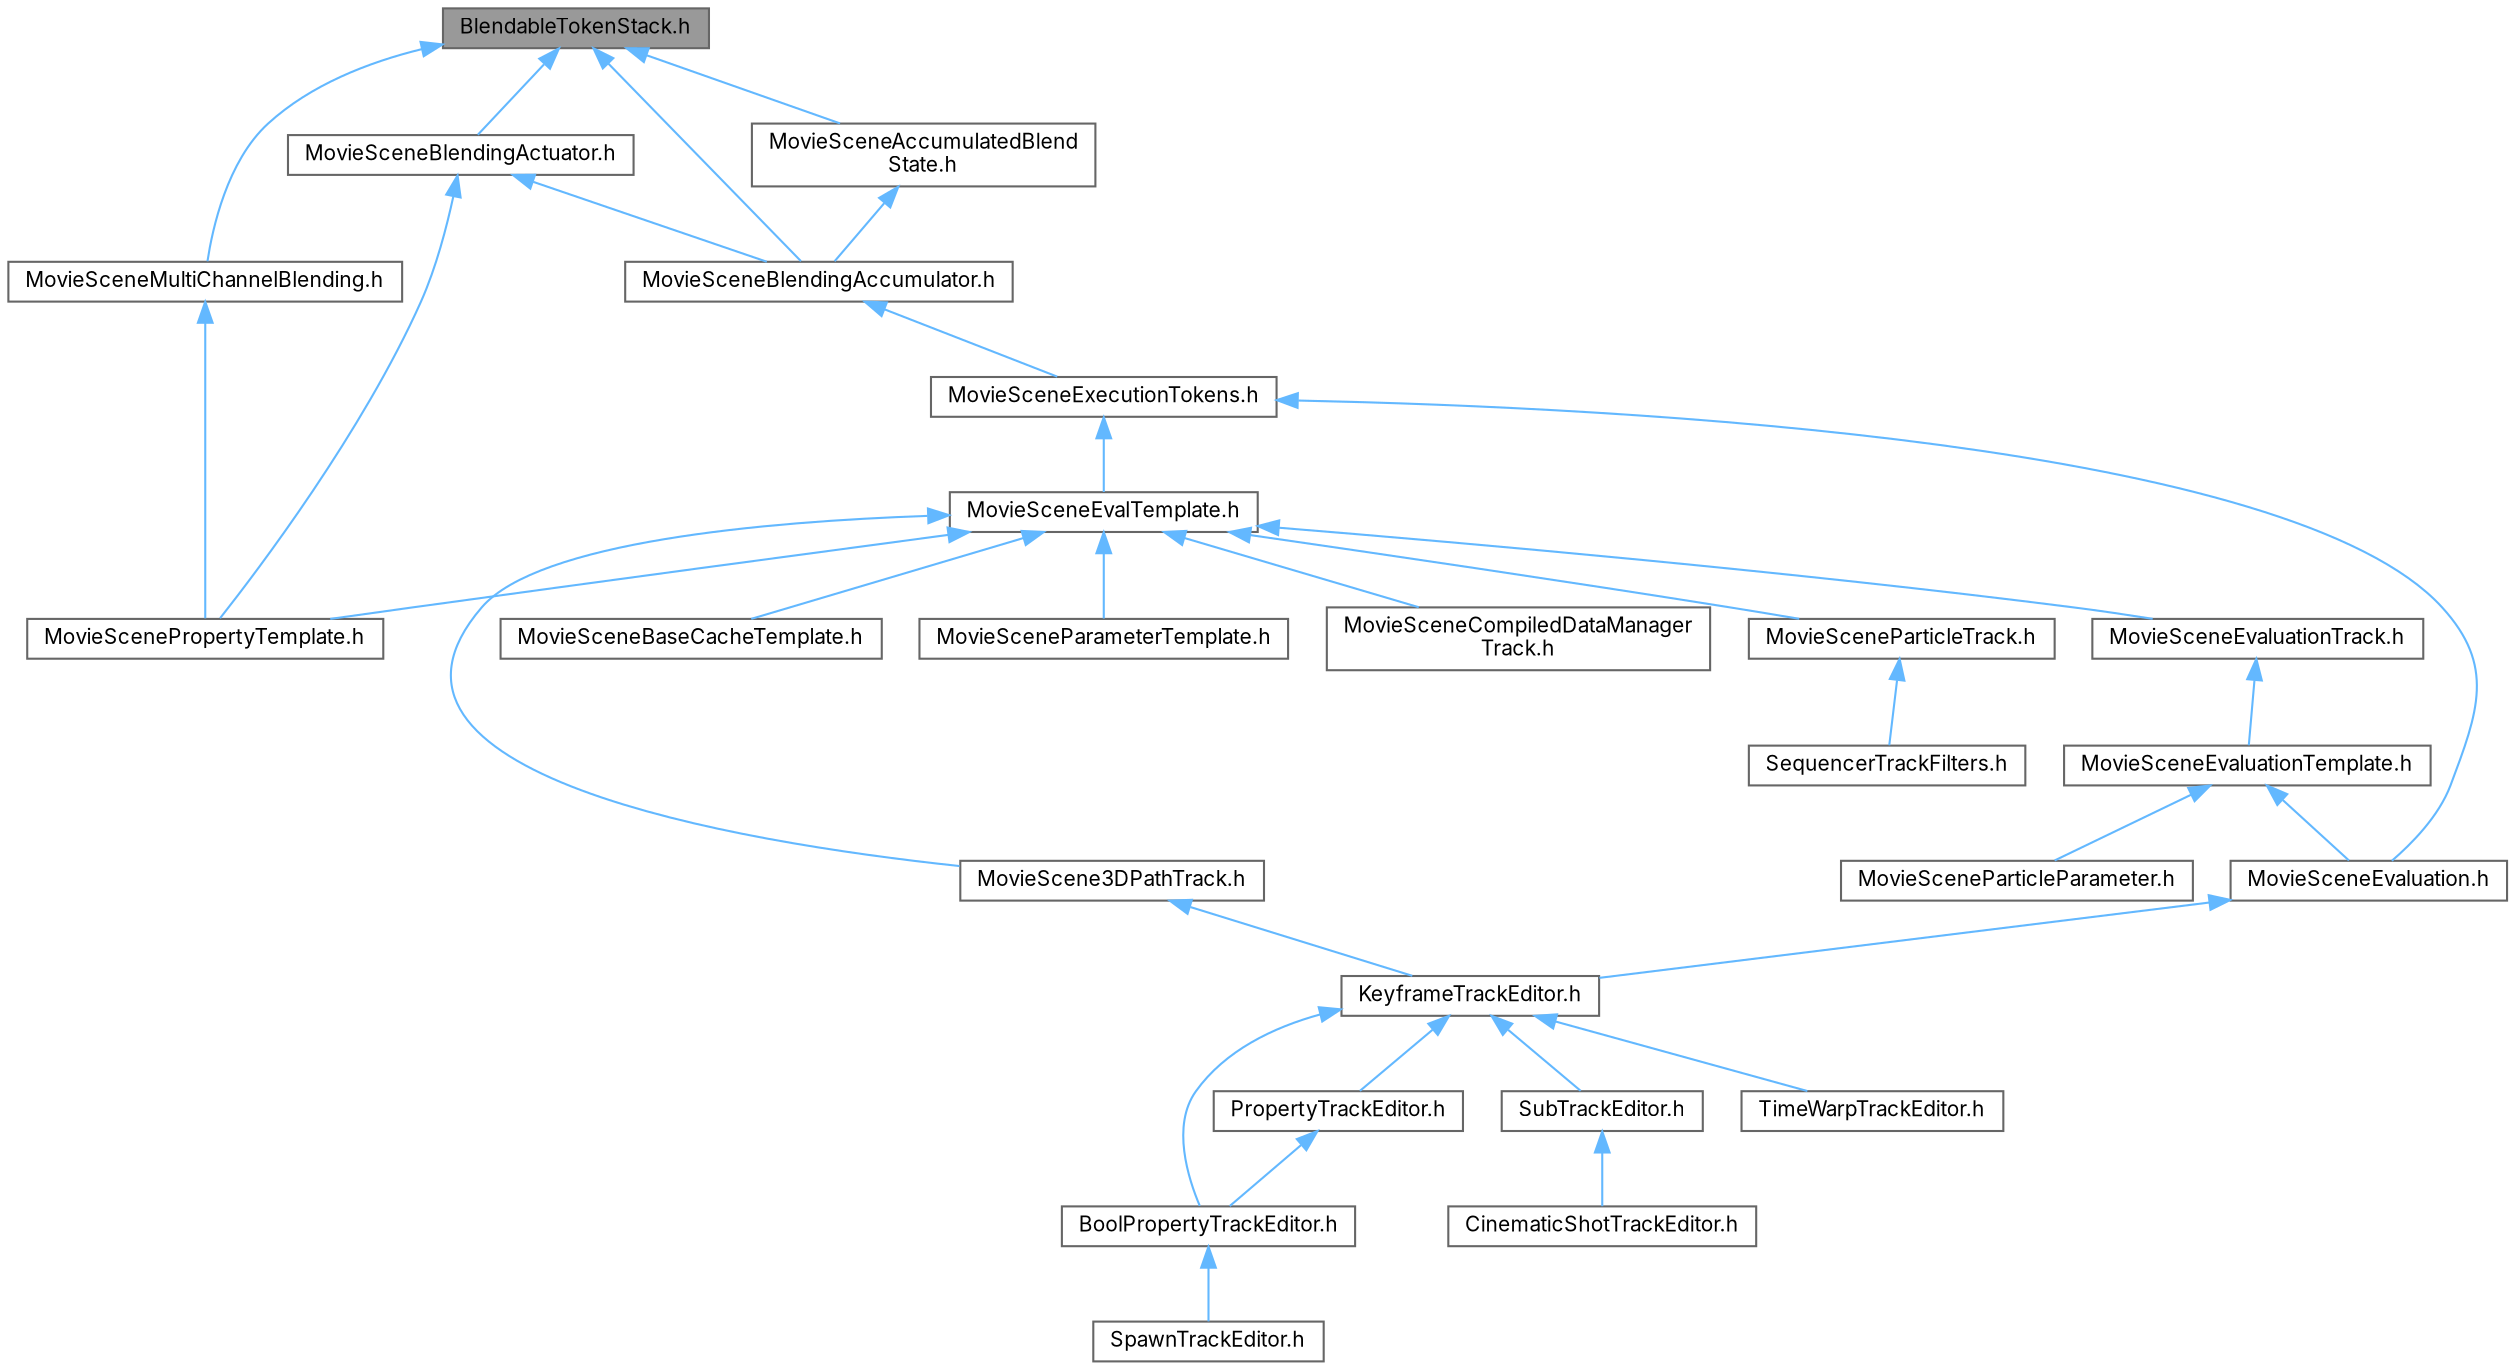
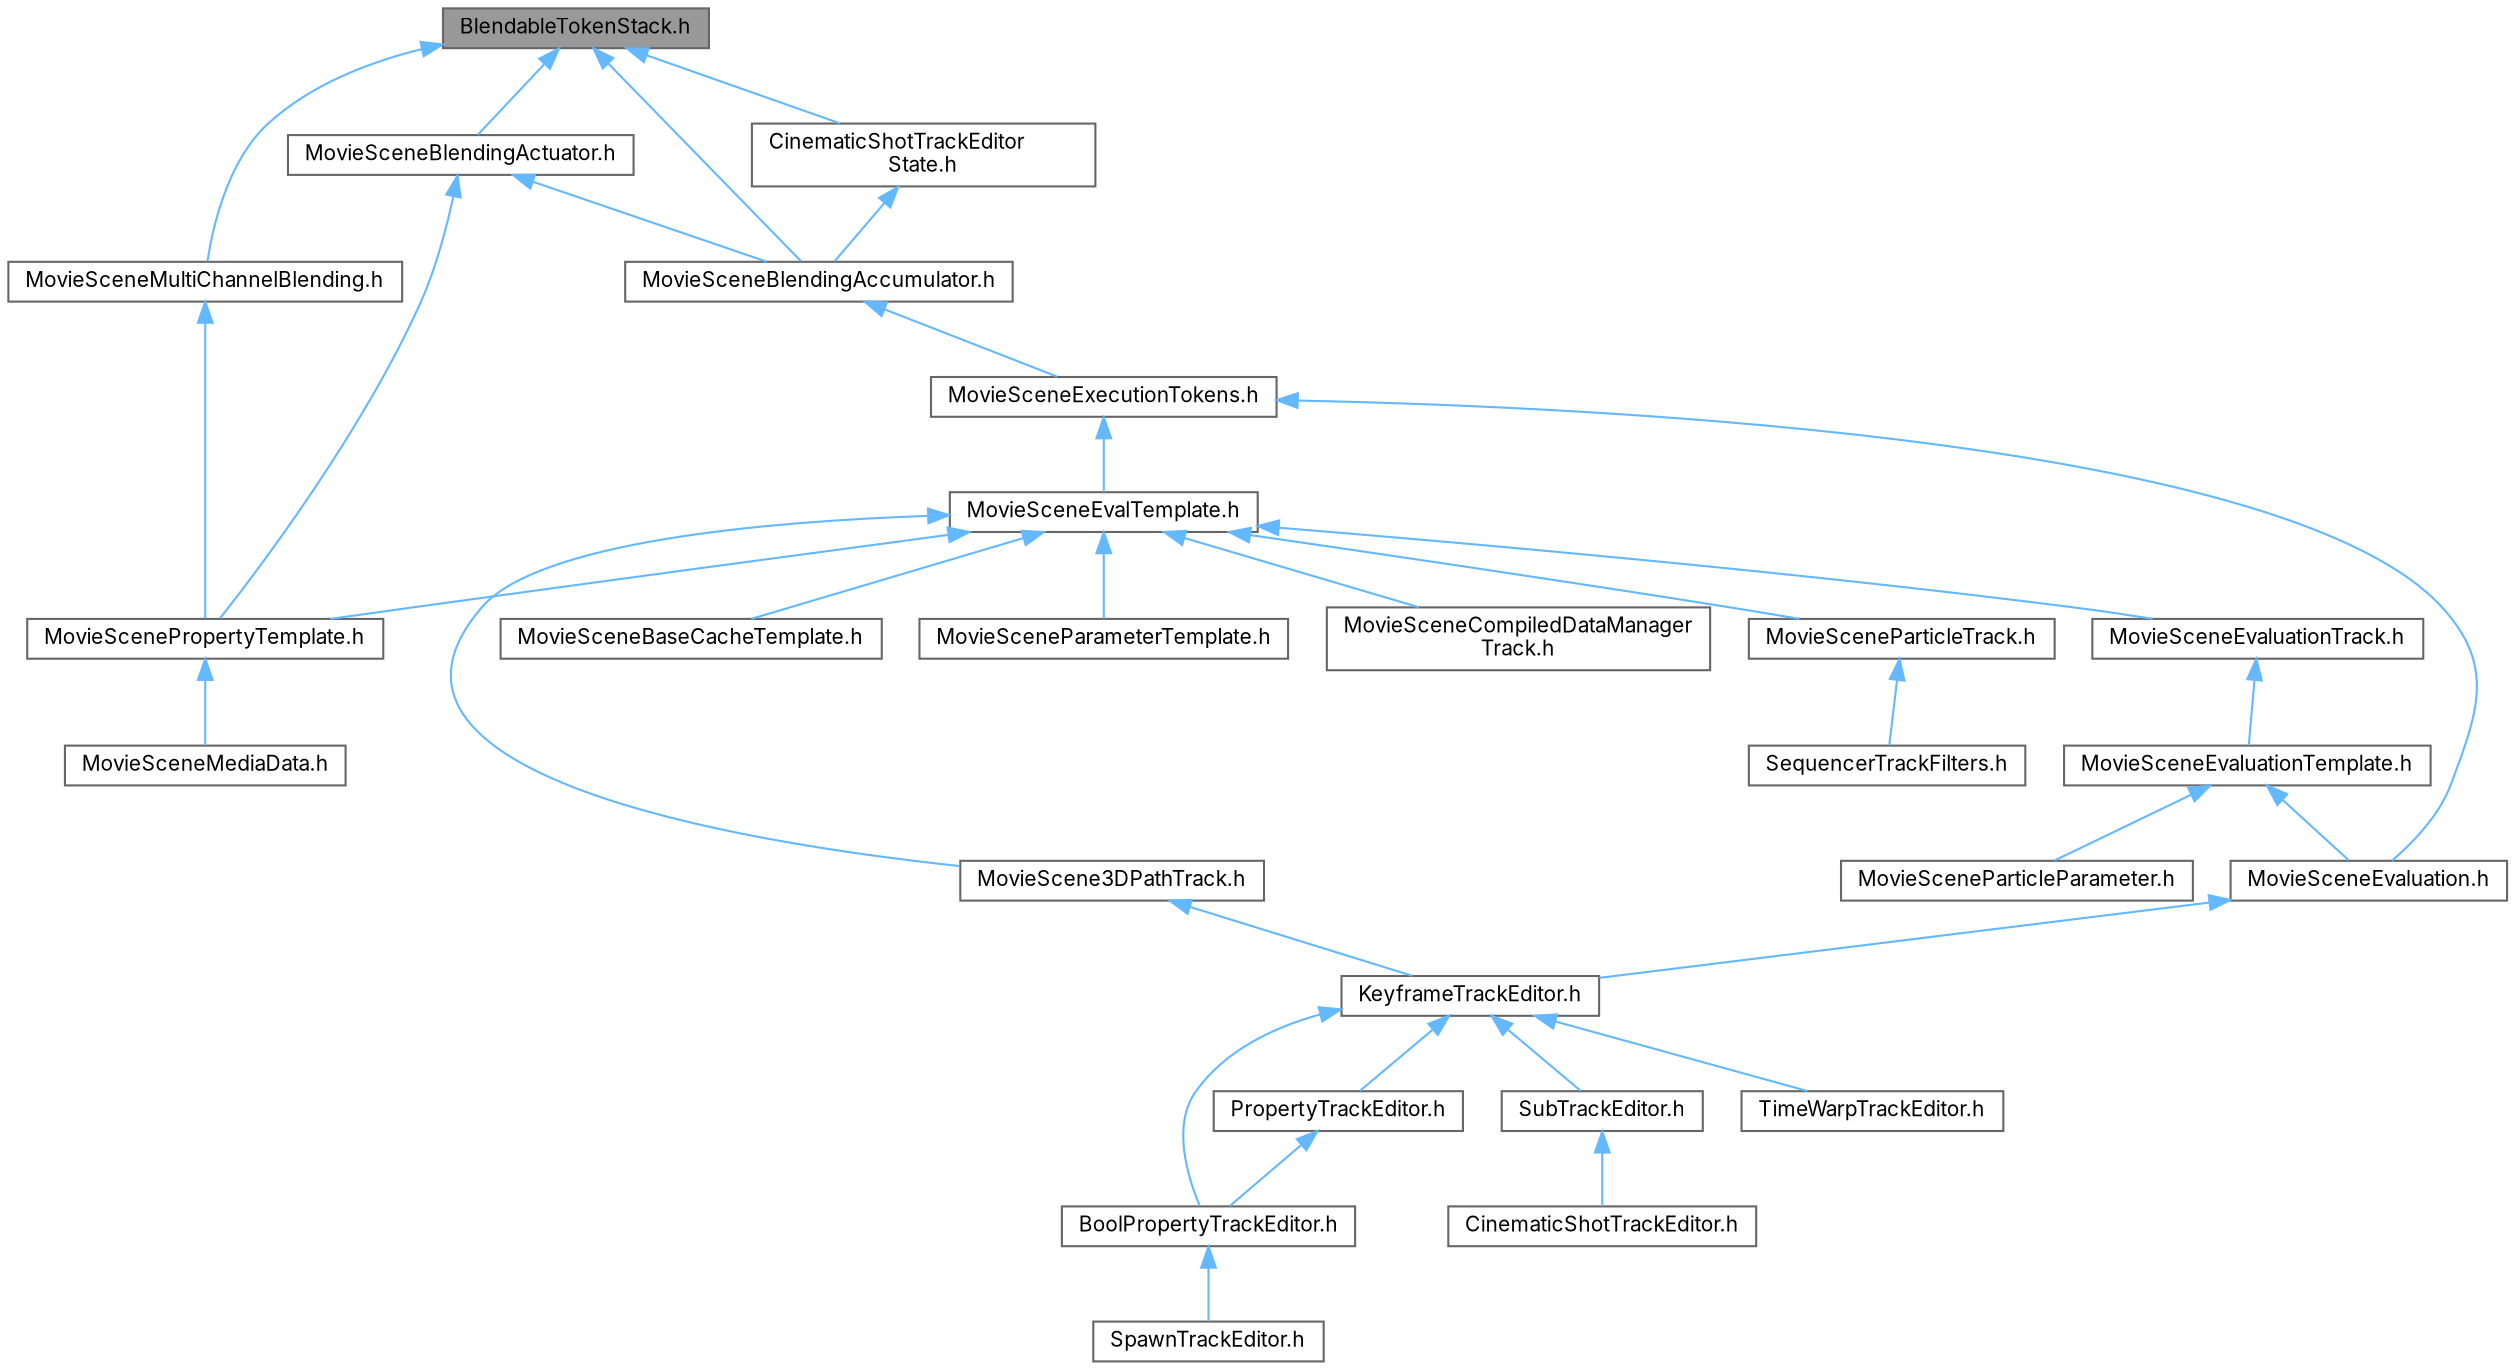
(924, 155) -> (924, 155)
none -> (205, 766)
